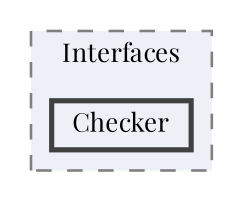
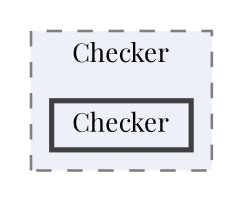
(121, 56) -> (121, 56)
